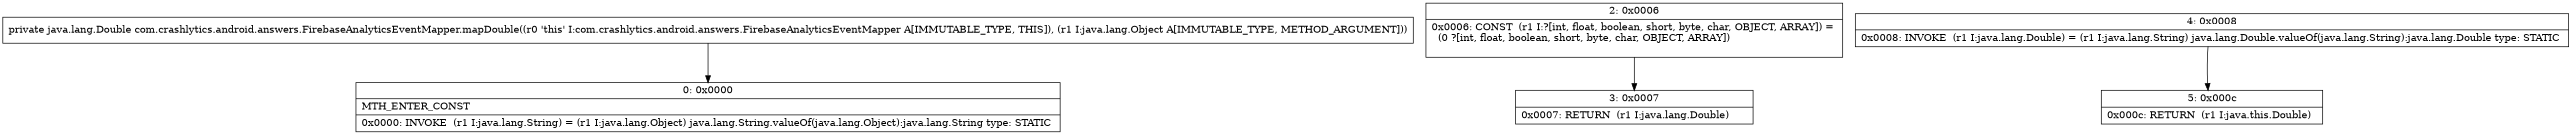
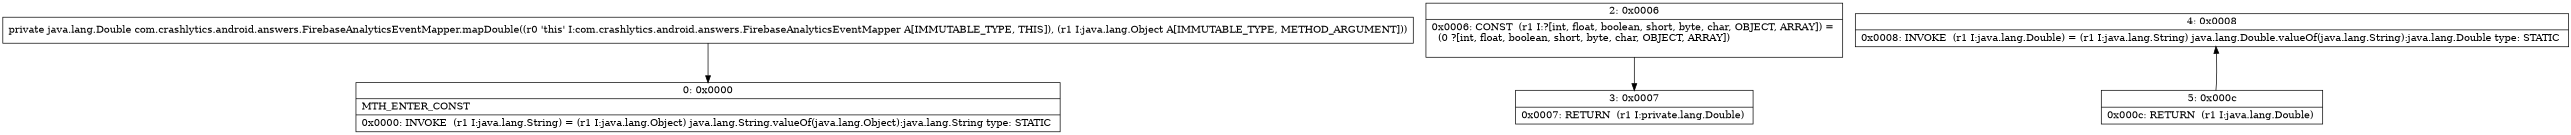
(2207, 65) -> (2217, 72)
(1627, 115) -> (1634, 115)
(2211, 115) -> (2212, 115)
